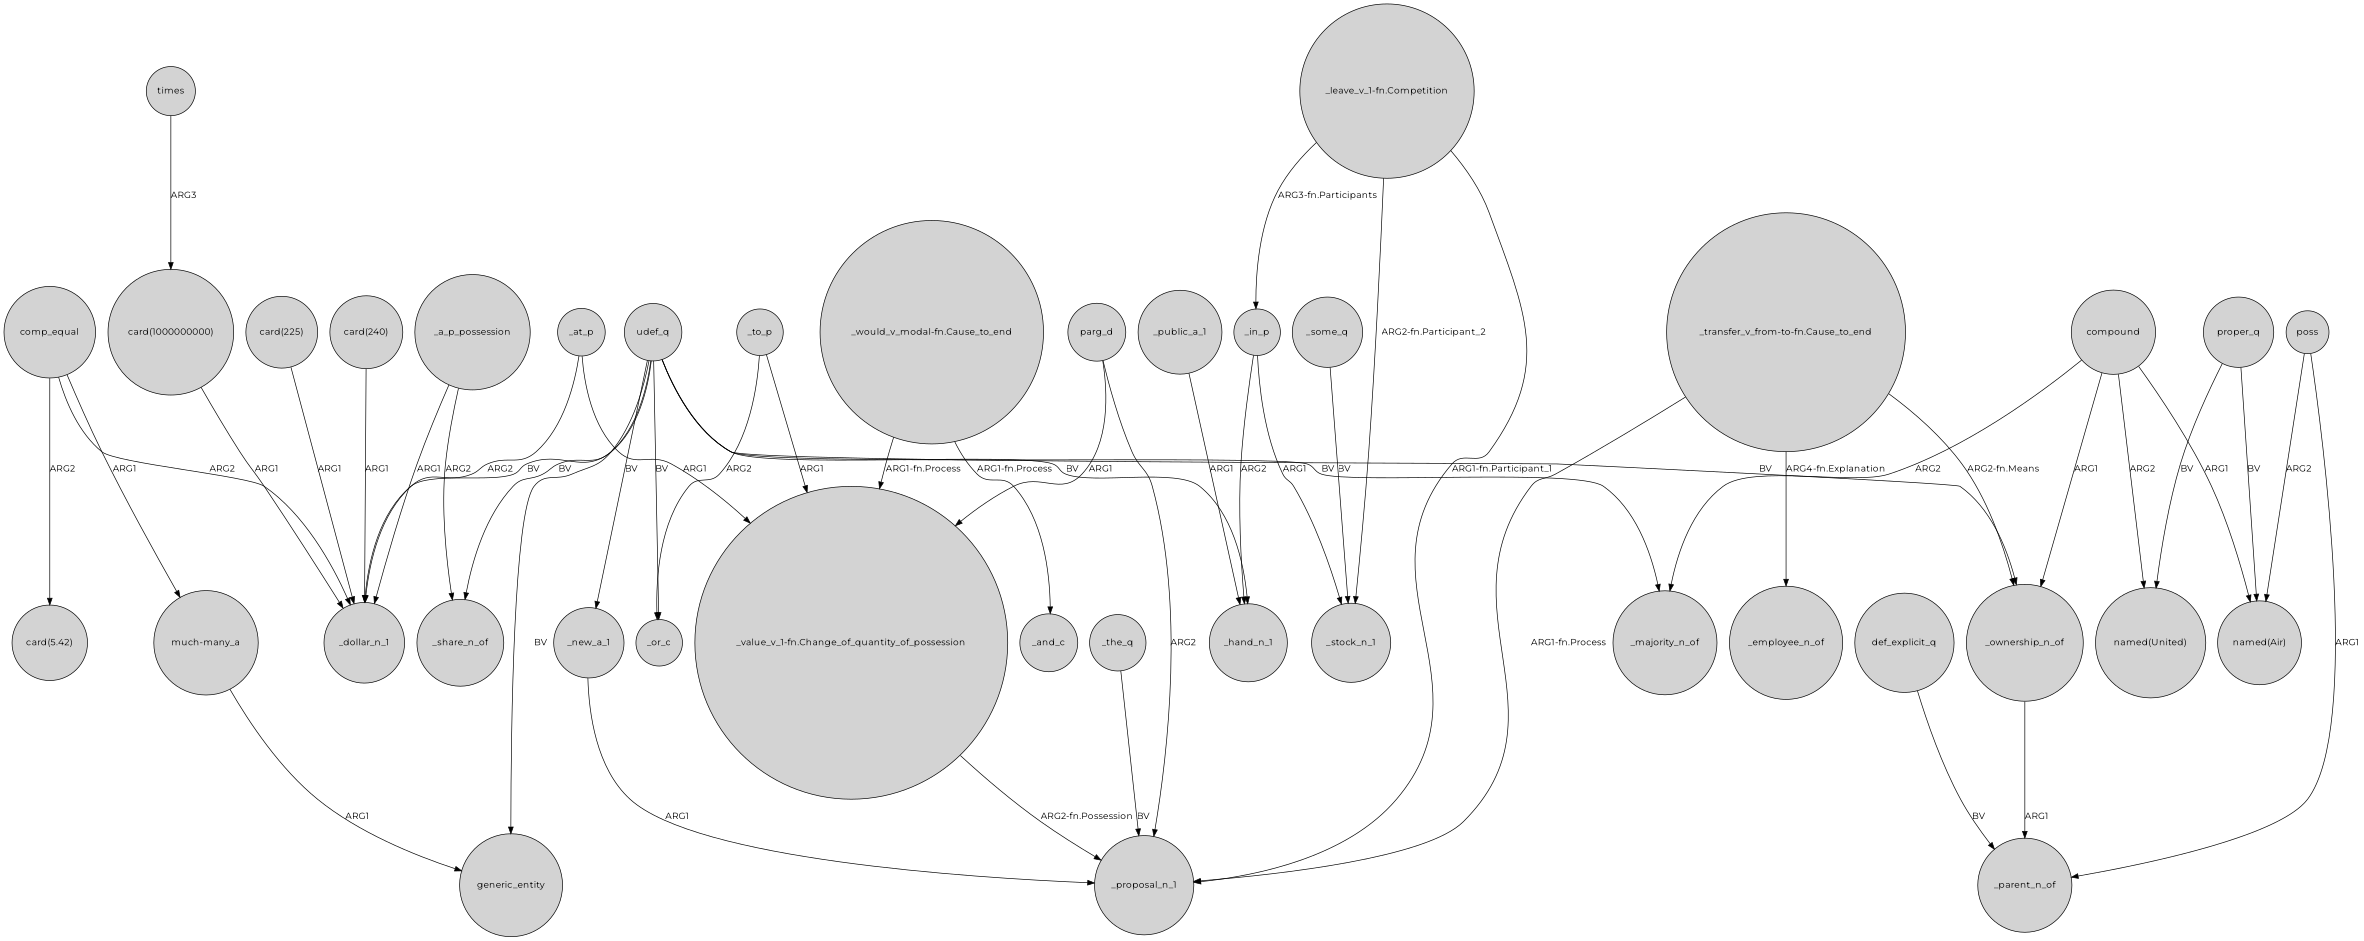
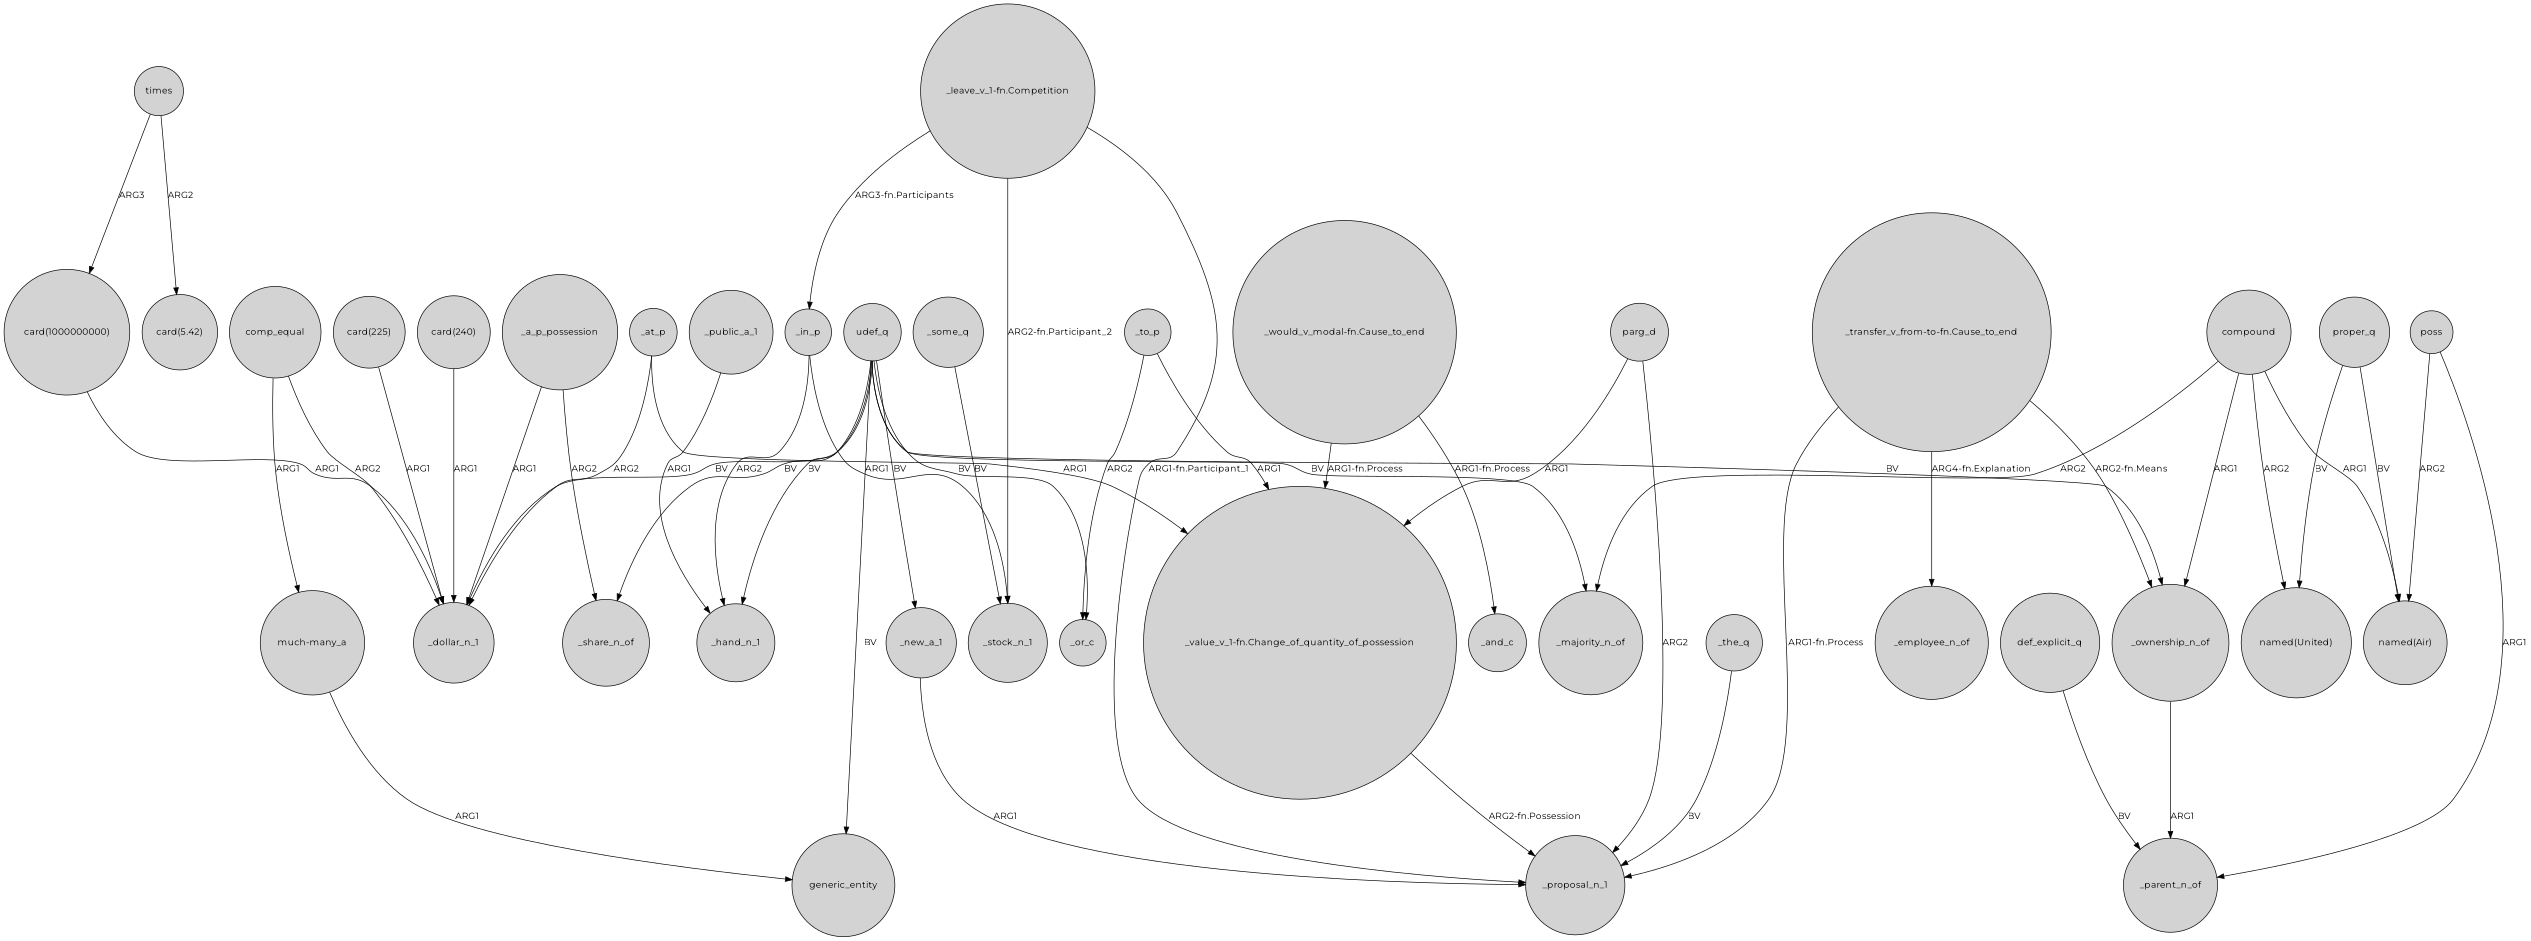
(50, 488) -> (169, 202)
